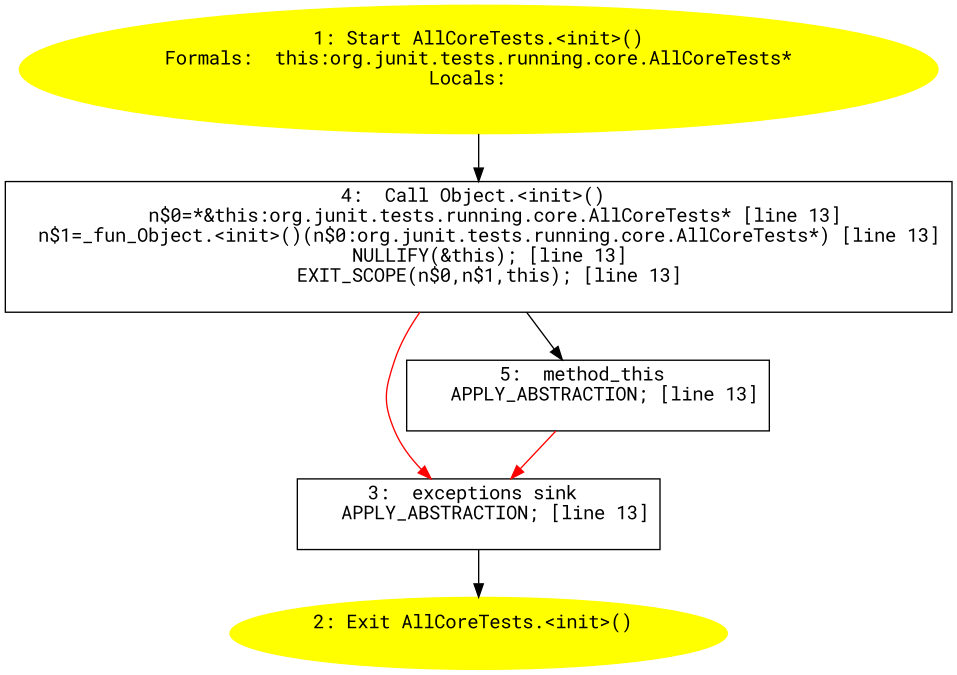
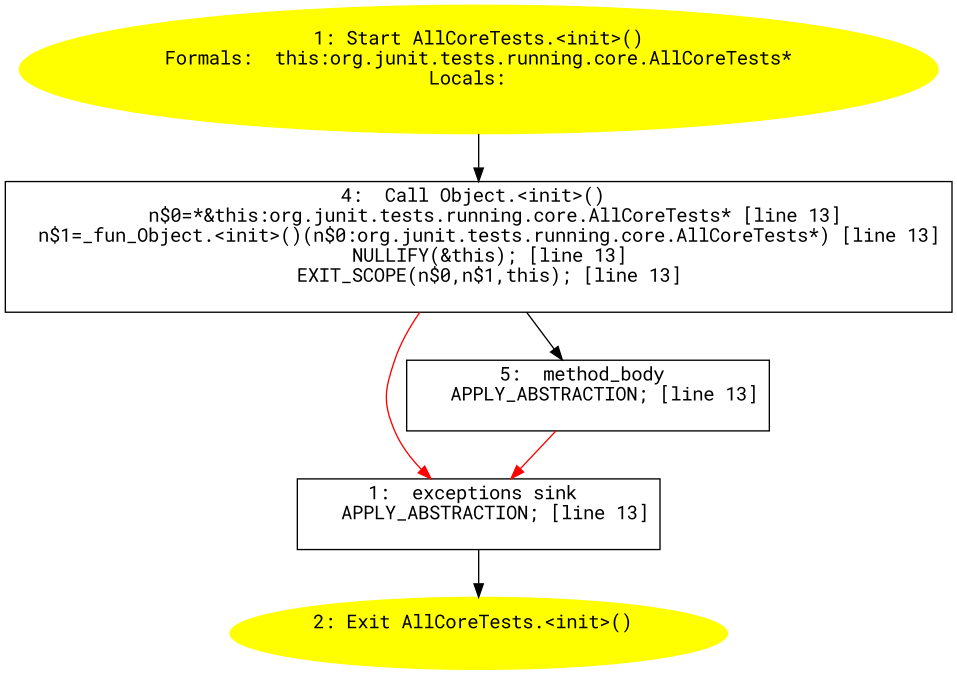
(588, 396) -> (588, 396)
(479, 514) -> (479, 514)
